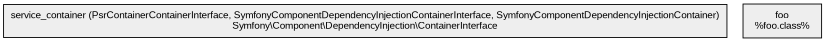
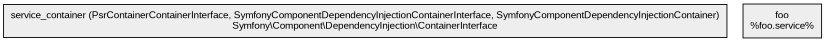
(782, 21) -> (782, 21)
